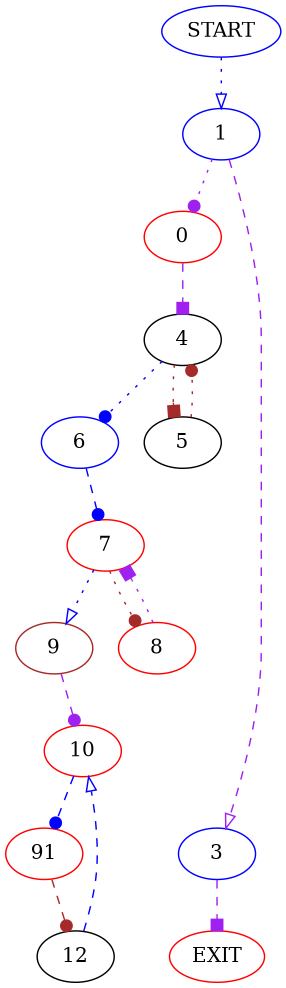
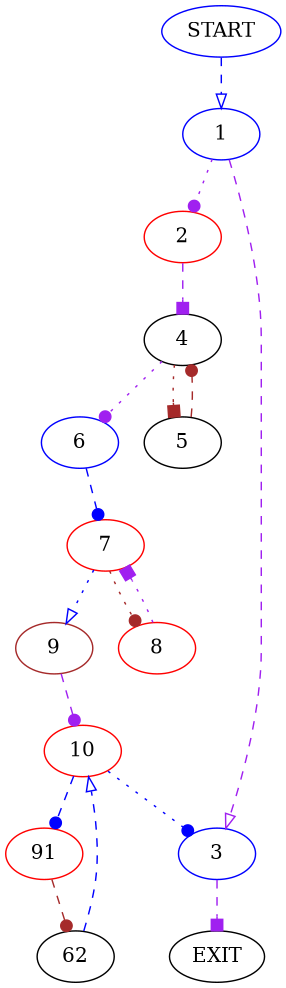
(221, 76) -> (221, 76)
(183, 237) -> (183, 237)
(136, 387) -> (136, 387)
(192, 397) -> (192, 397)
none -> (145, 799)
(76, 957) -> (76, 957)
(217, 957) -> (217, 957)
